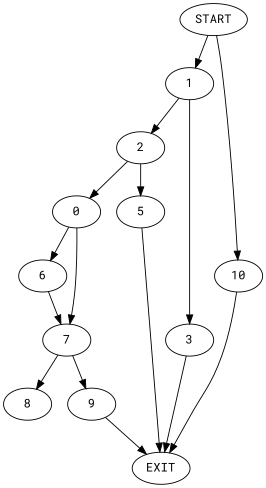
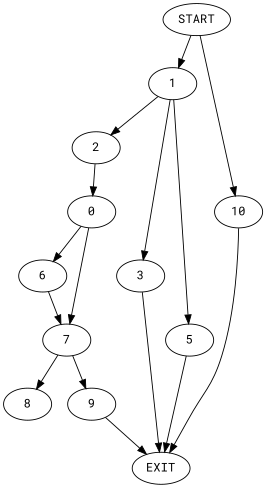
(141, 175) -> (181, 207)
